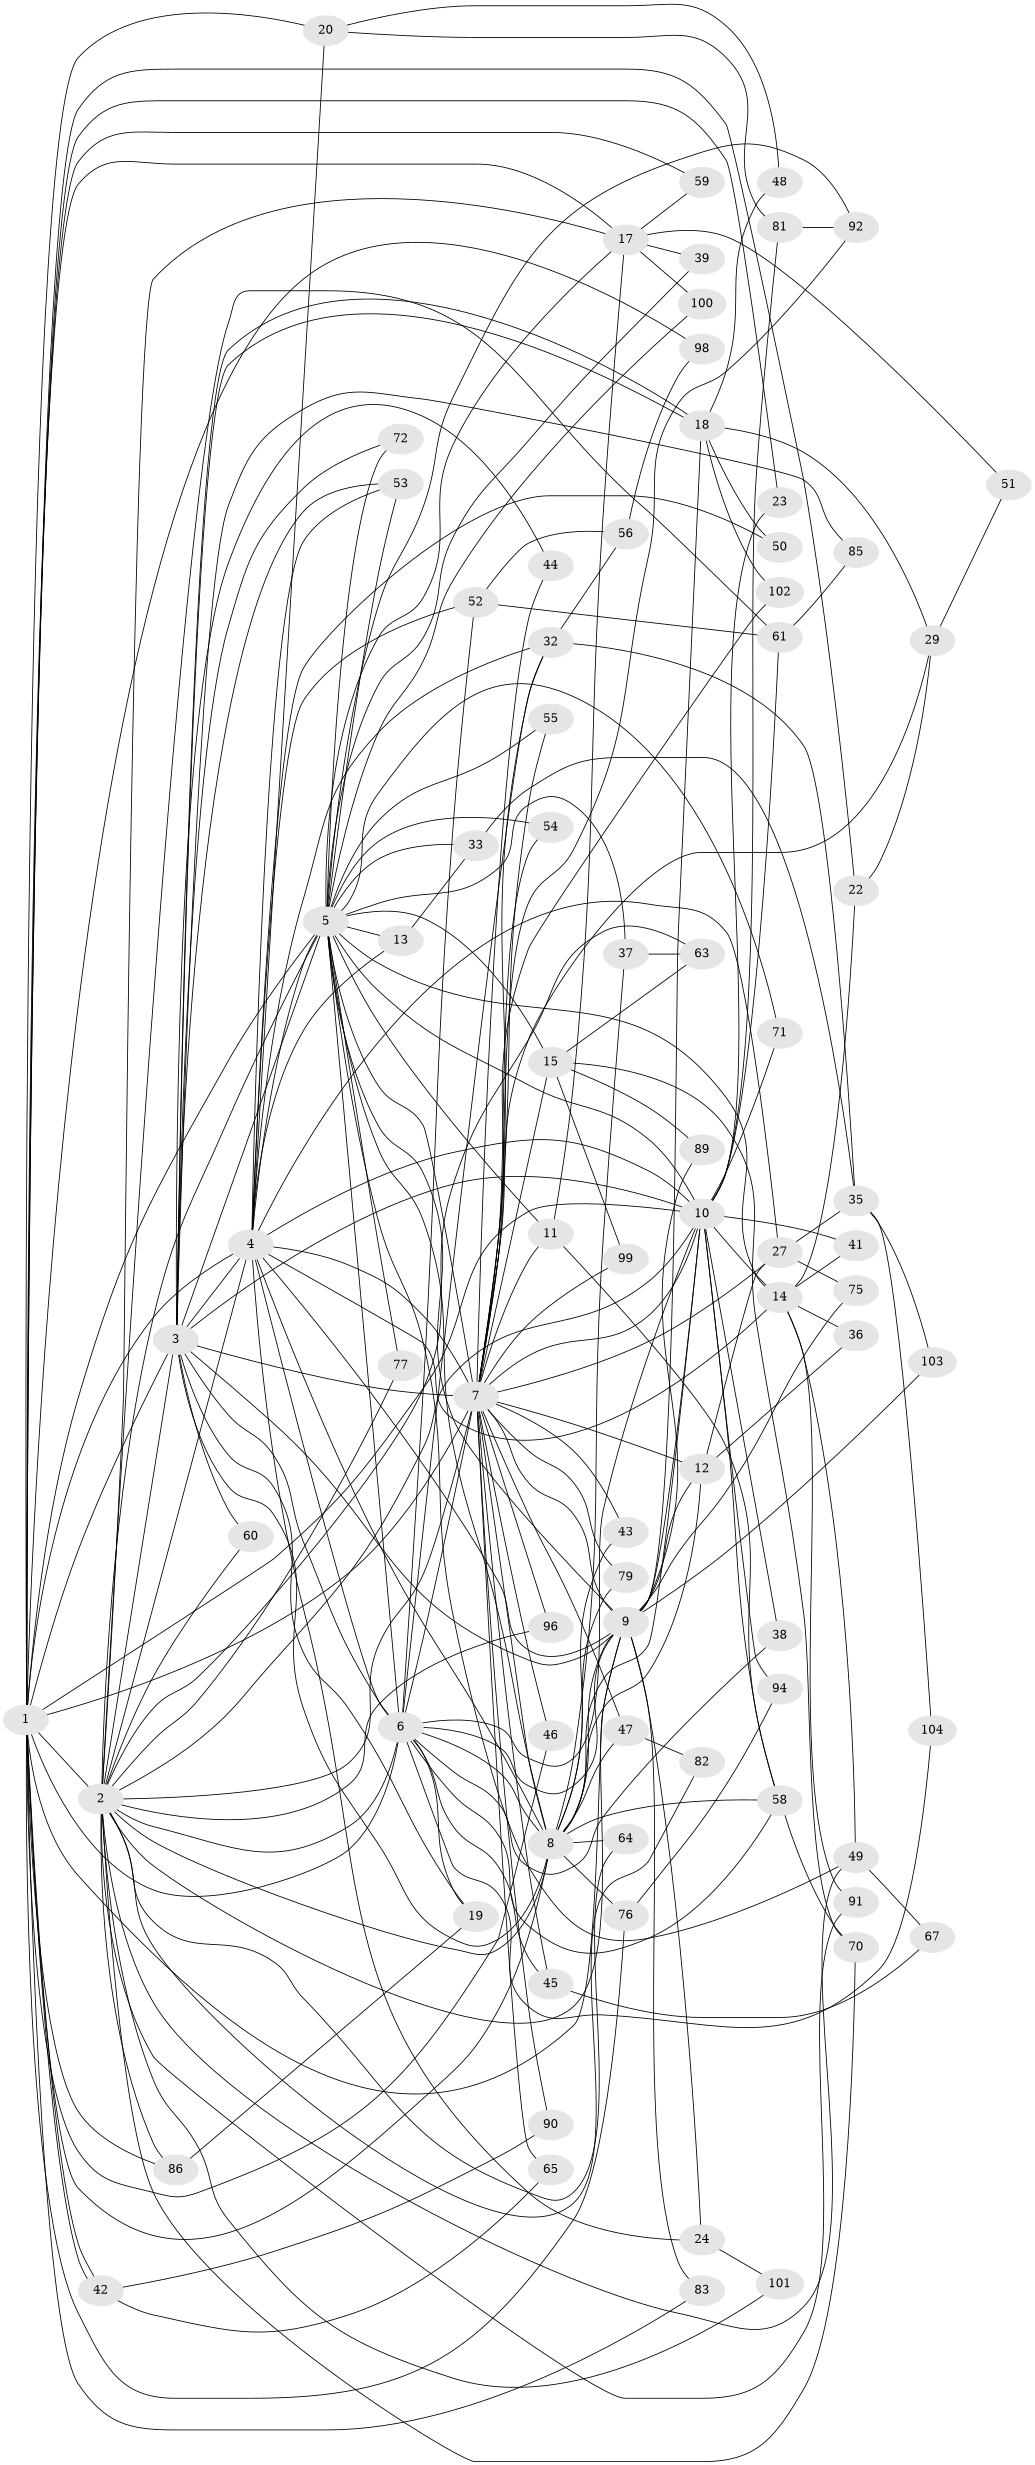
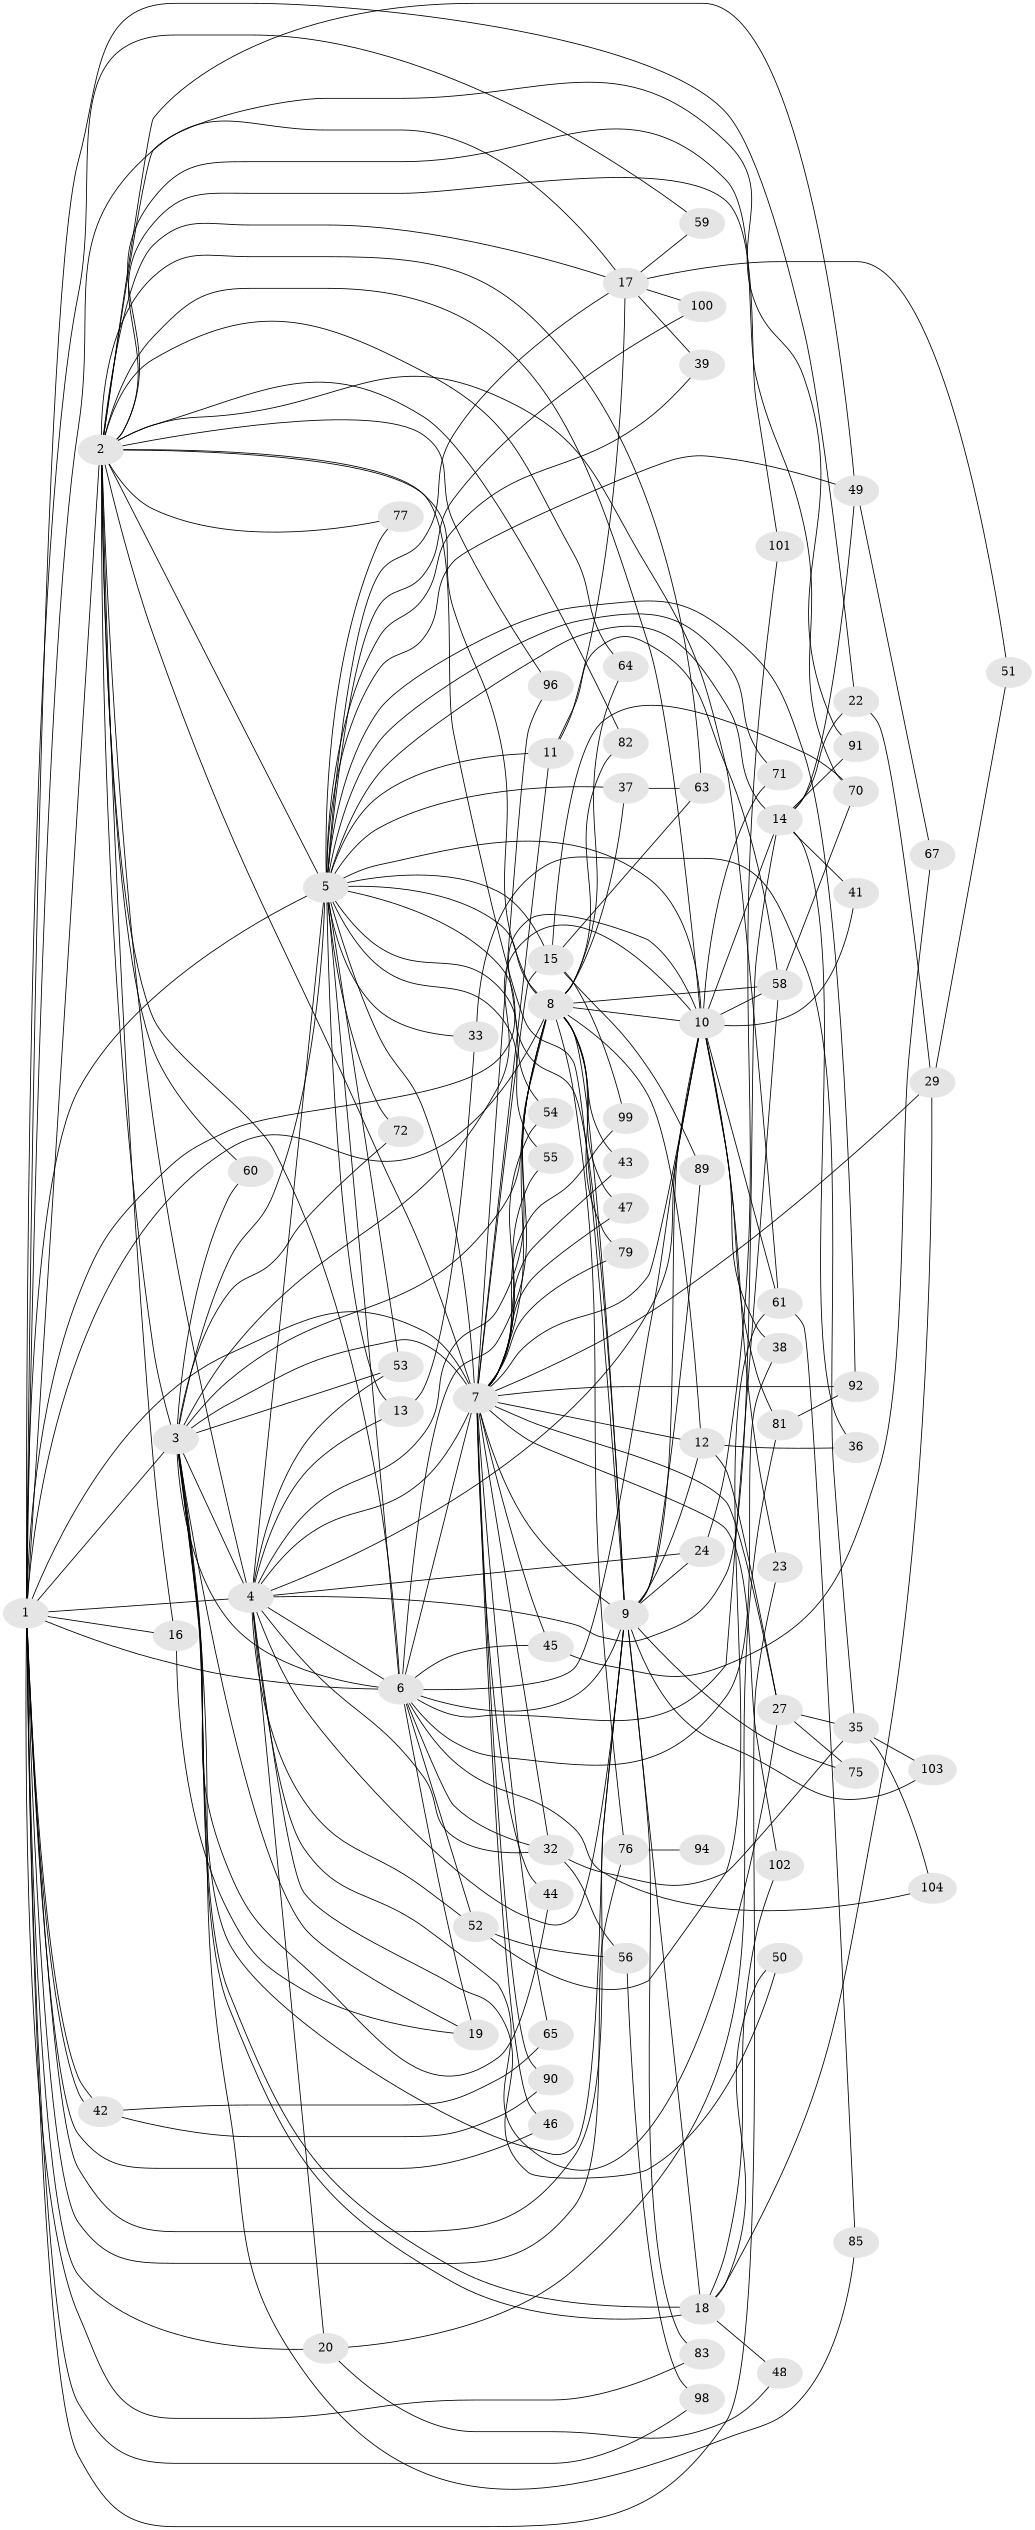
(742, 1556) -> none
(670, 1749) -> (588, 874)
(176, 2170) -> (176, 1636)
